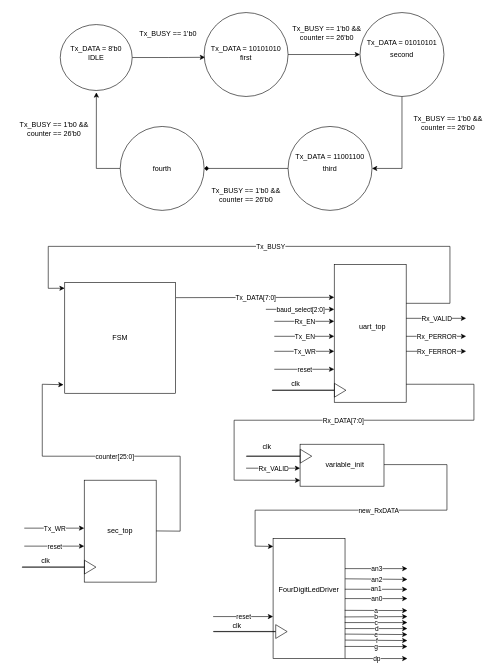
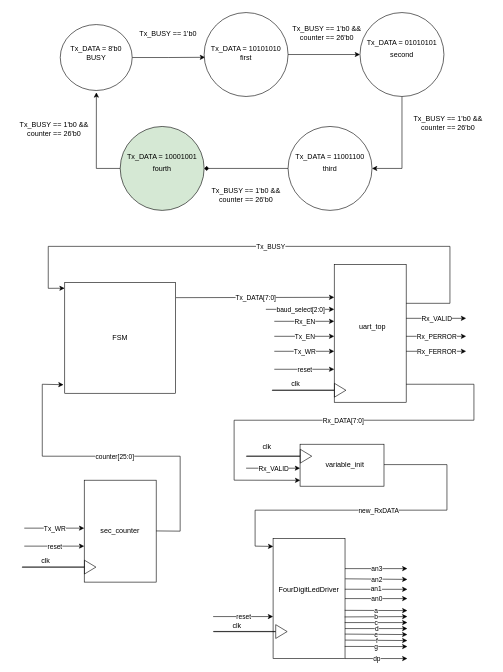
(96, 57) -> (96, 57)
none -> (162, 156)
(162, 168) -> (162, 168)
(120, 531) -> (120, 531)
